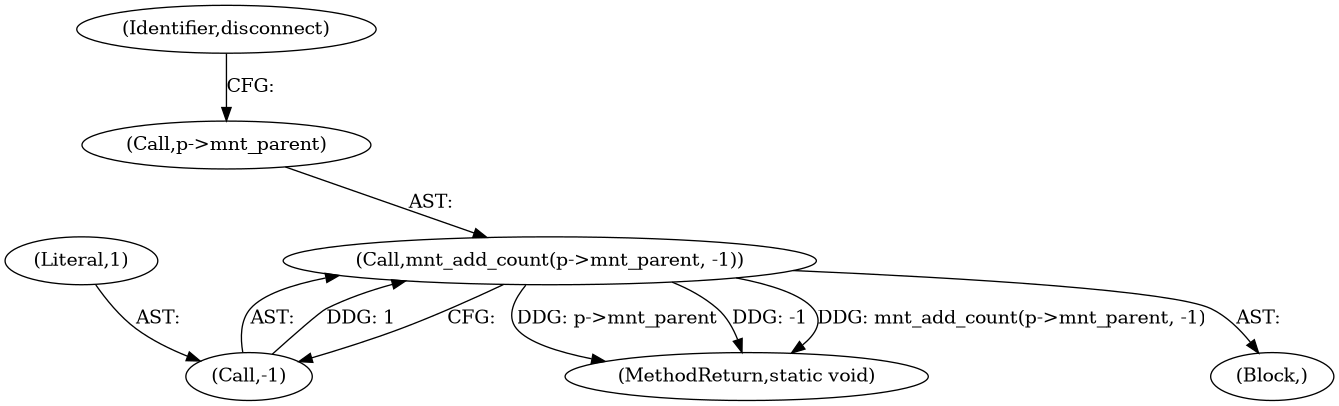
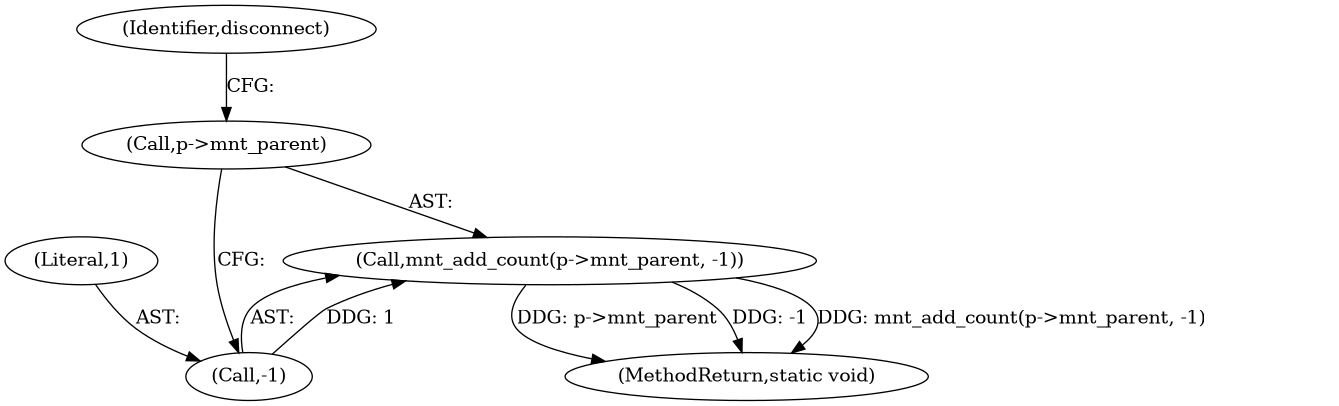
(409, 325) -> (214, 256)
(1272, 377) -> none
